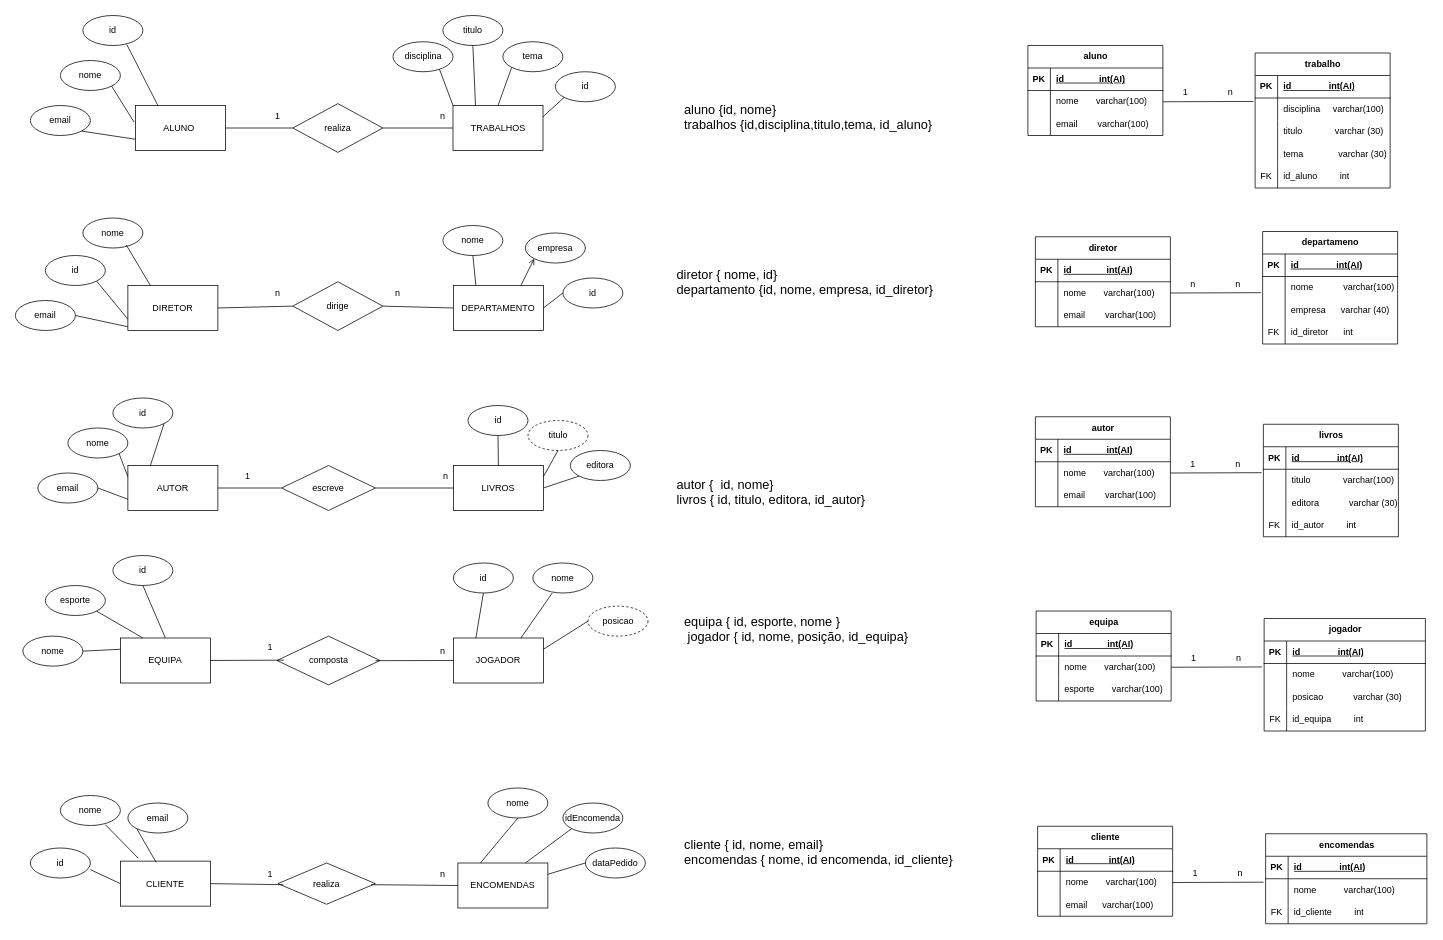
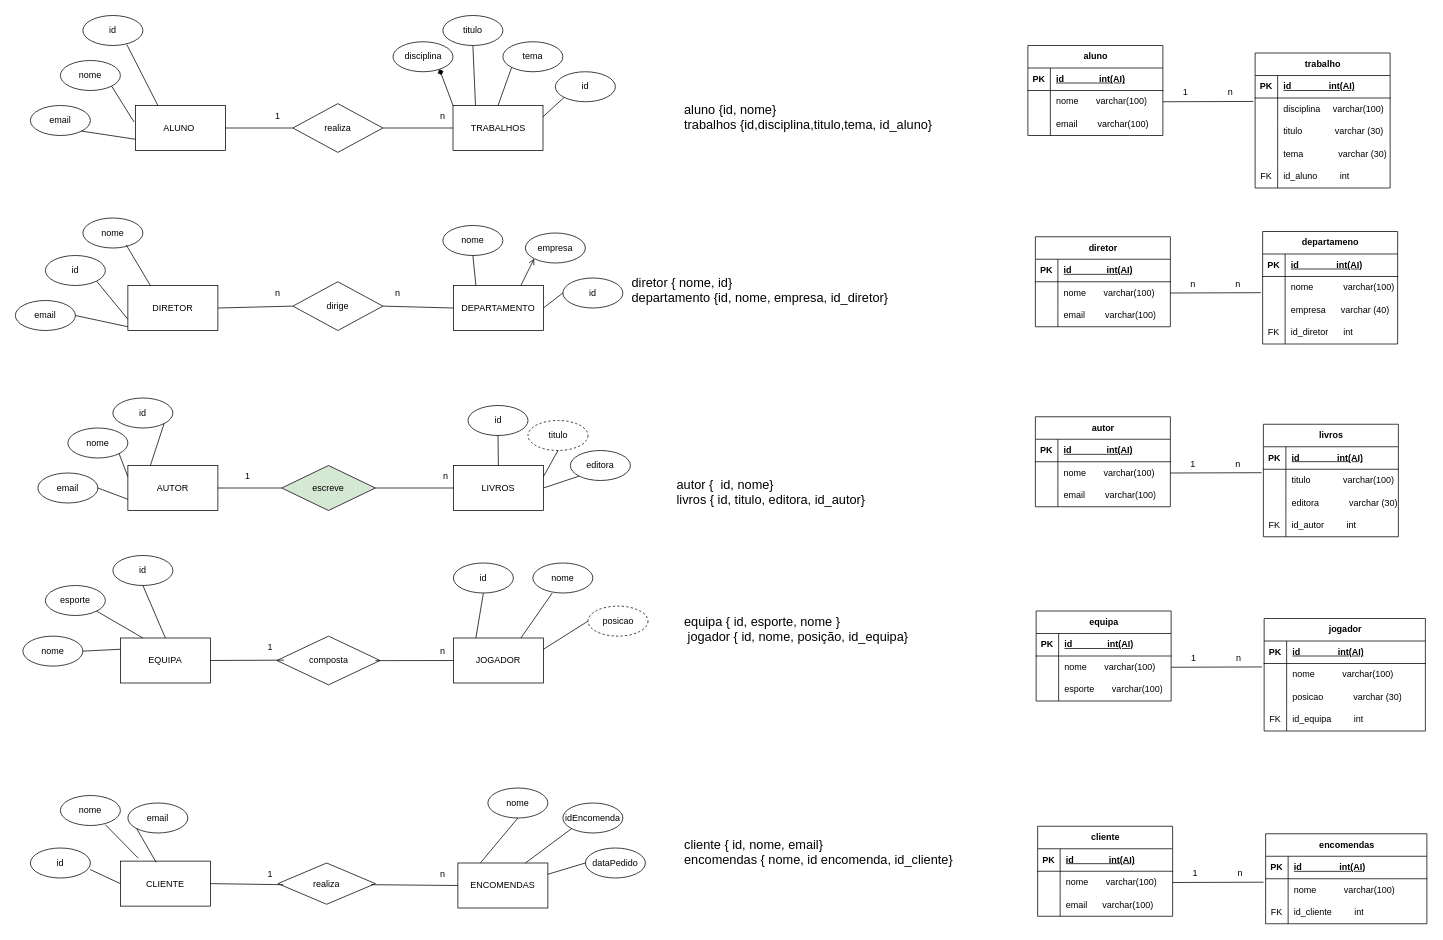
(441, 73) -> (442, 75)
(810, 293) -> (765, 300)
(329, 488) -> (329, 488)
